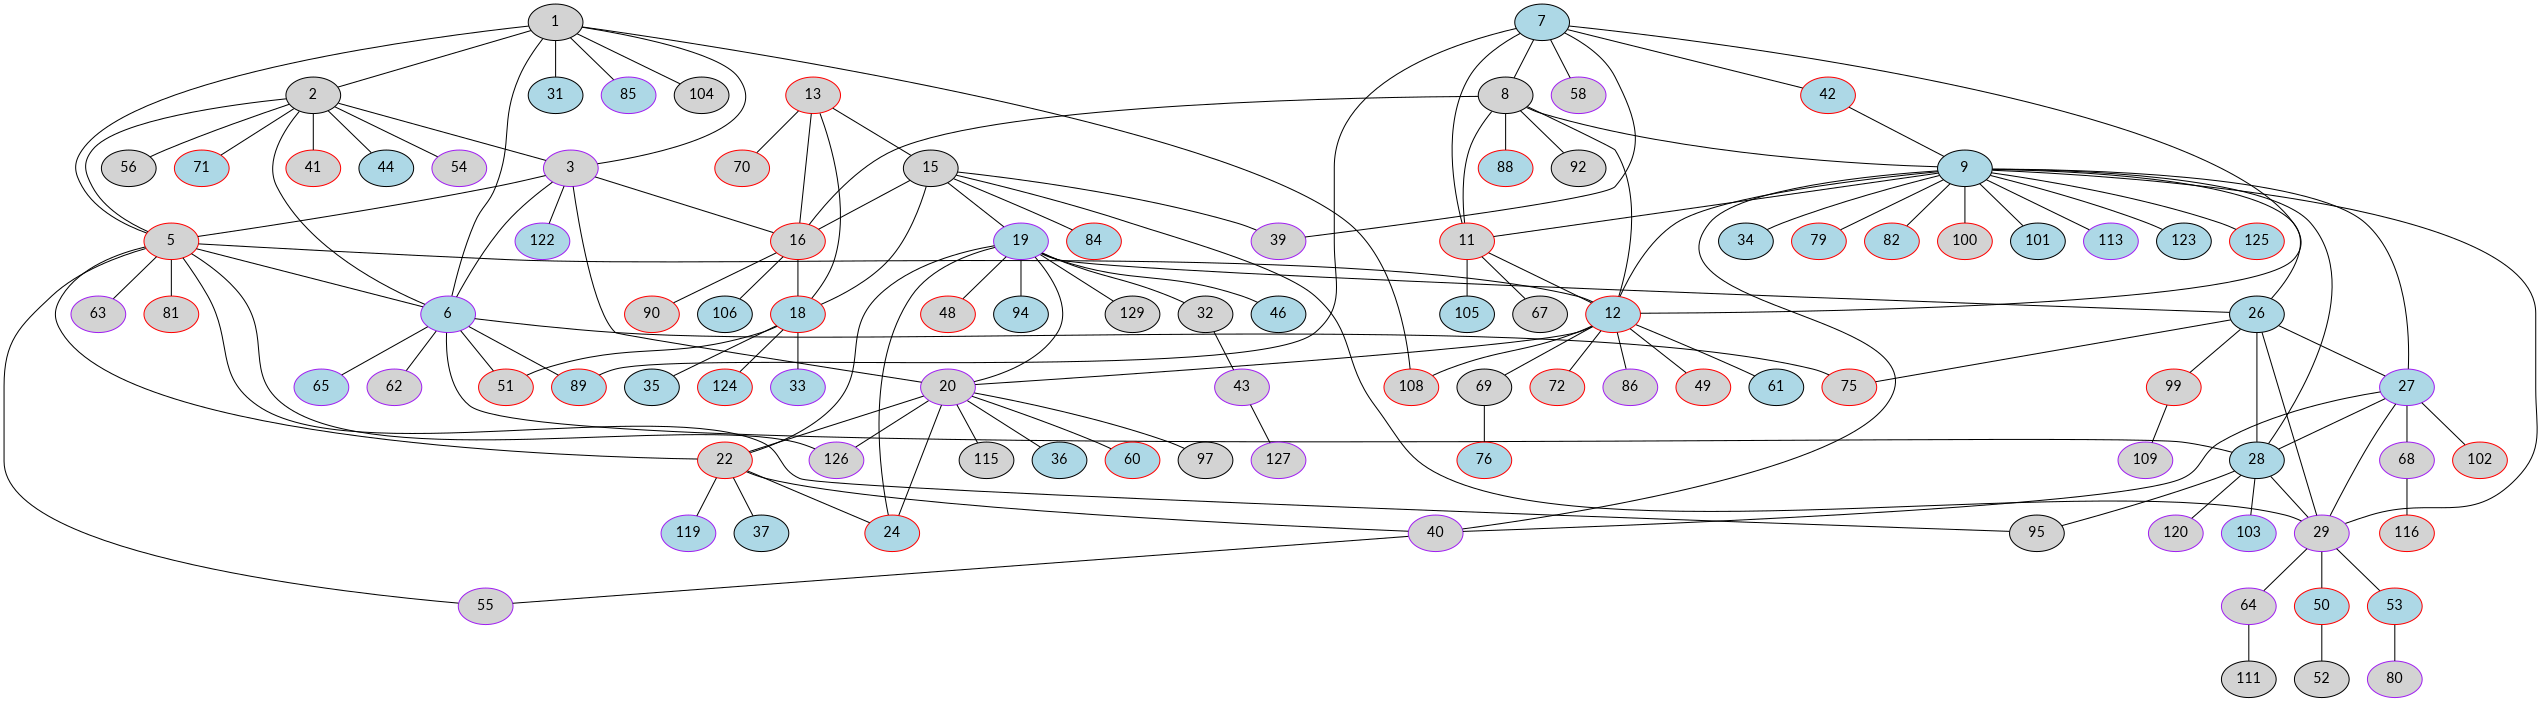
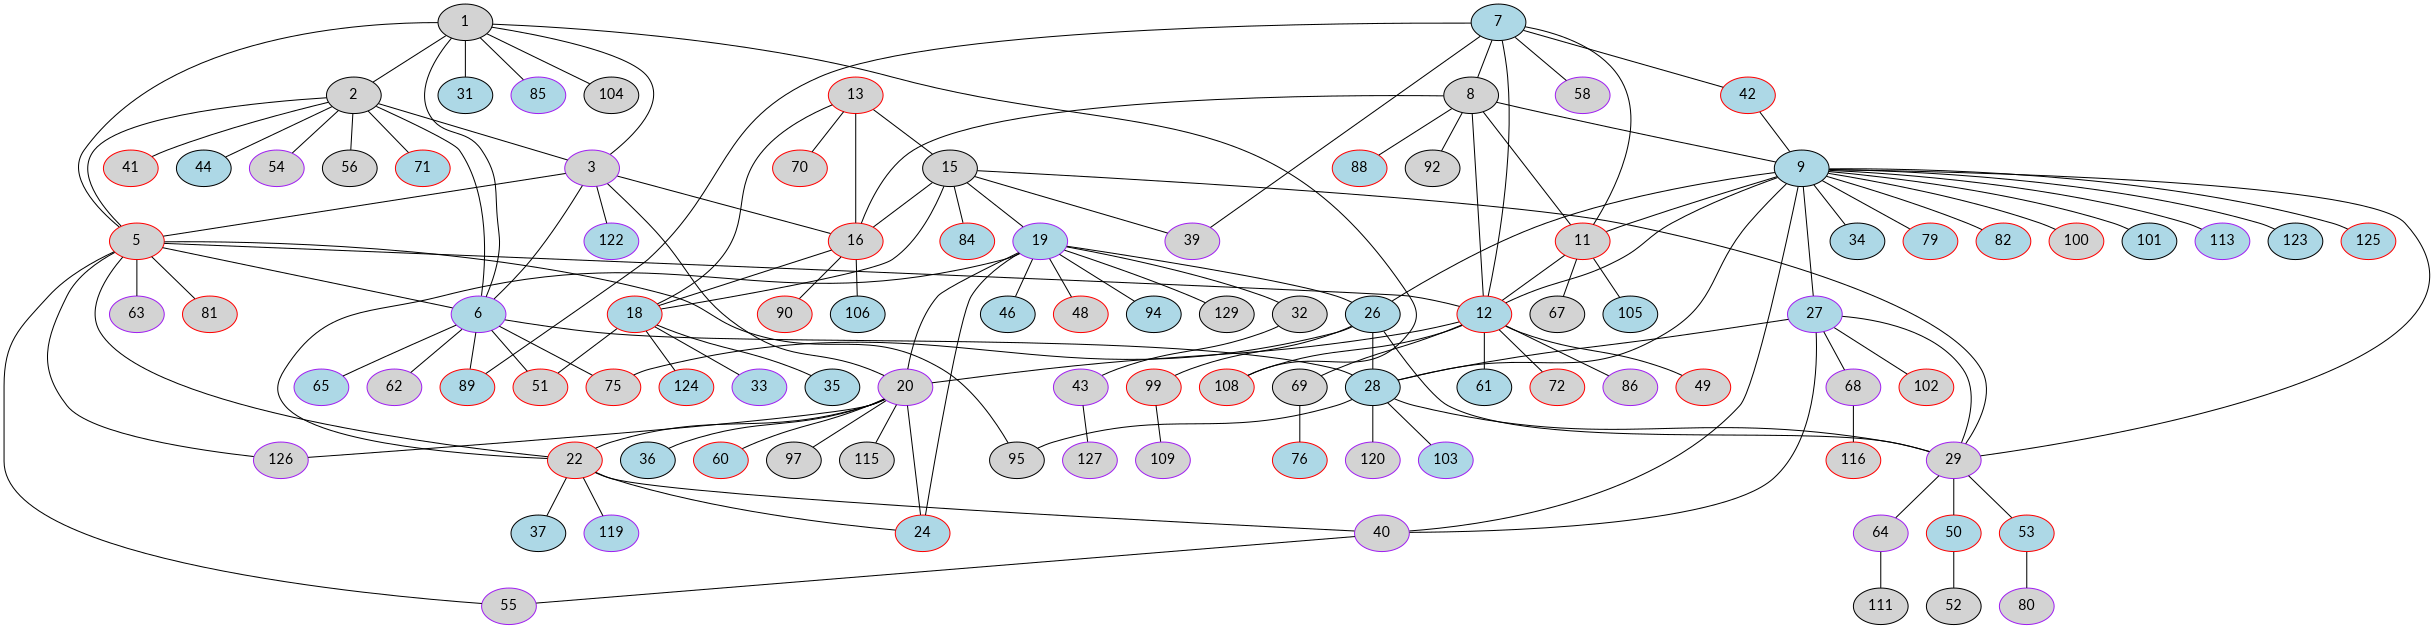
(2332, 351) -> none
